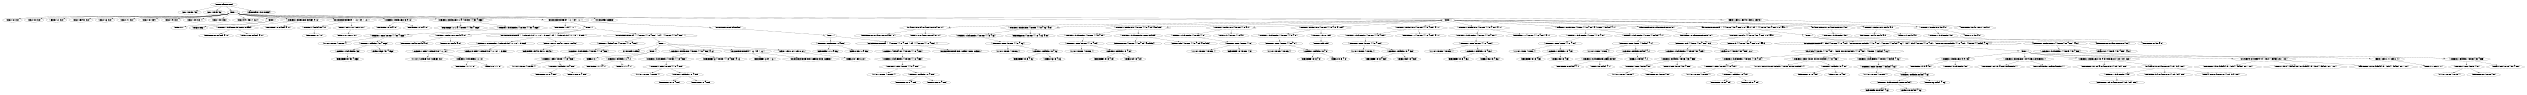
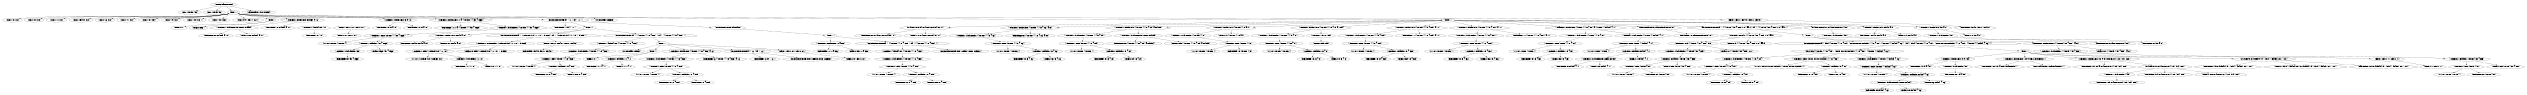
(56, 20) -> (56, 20)
(352, 20) -> none
(631, 51) -> (631, 51)
none -> (1955, 75)
